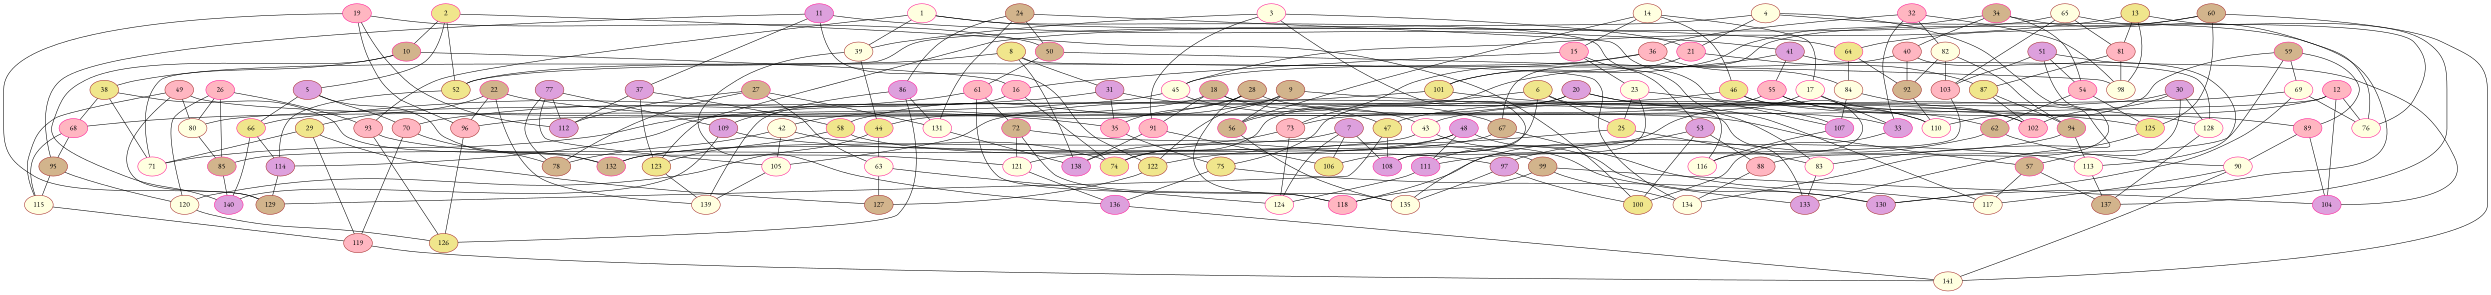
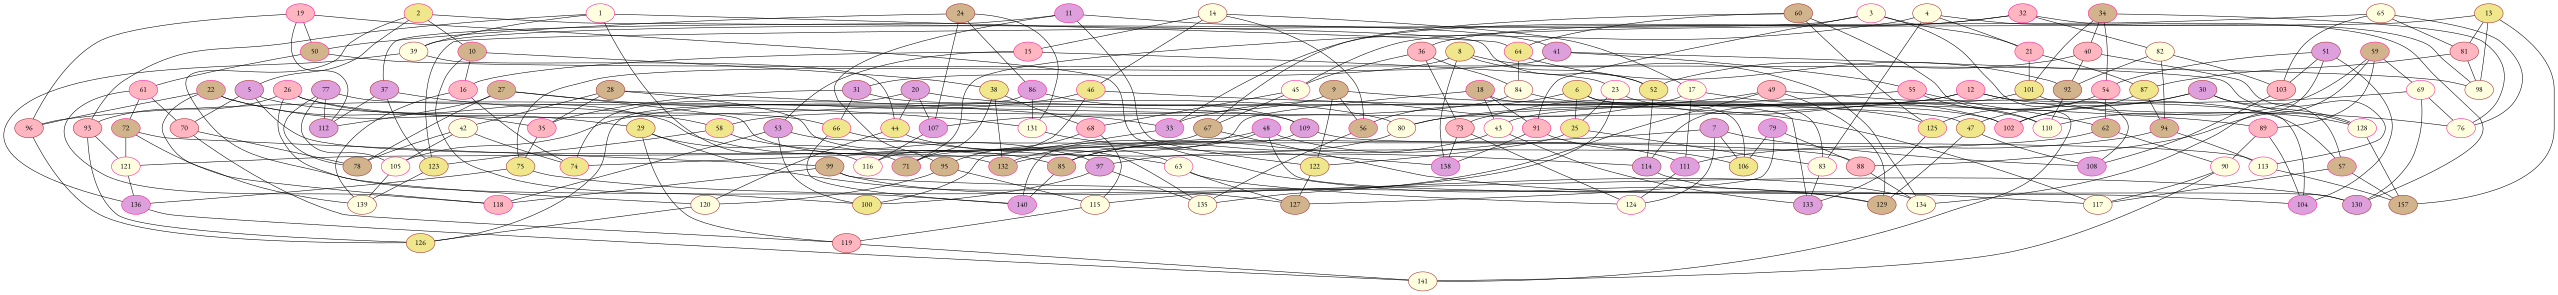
none -> (1773, 128)
(152, 166) -> (906, 166)
(2106, 205) -> (2403, 205)
